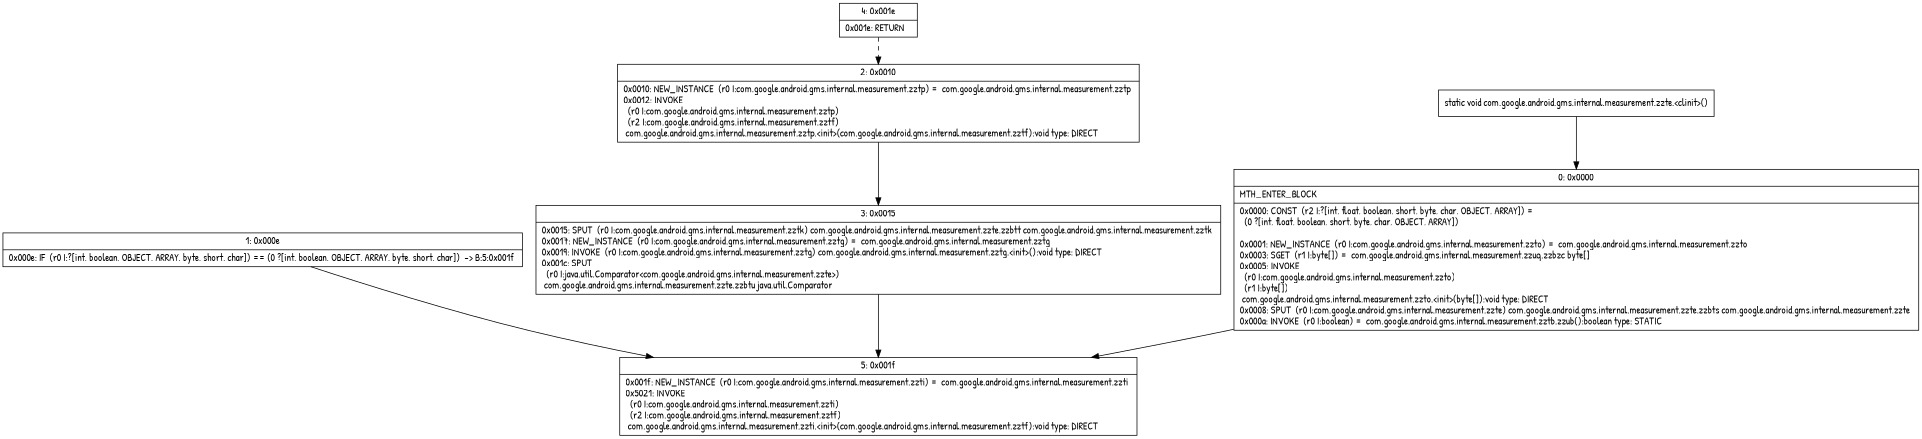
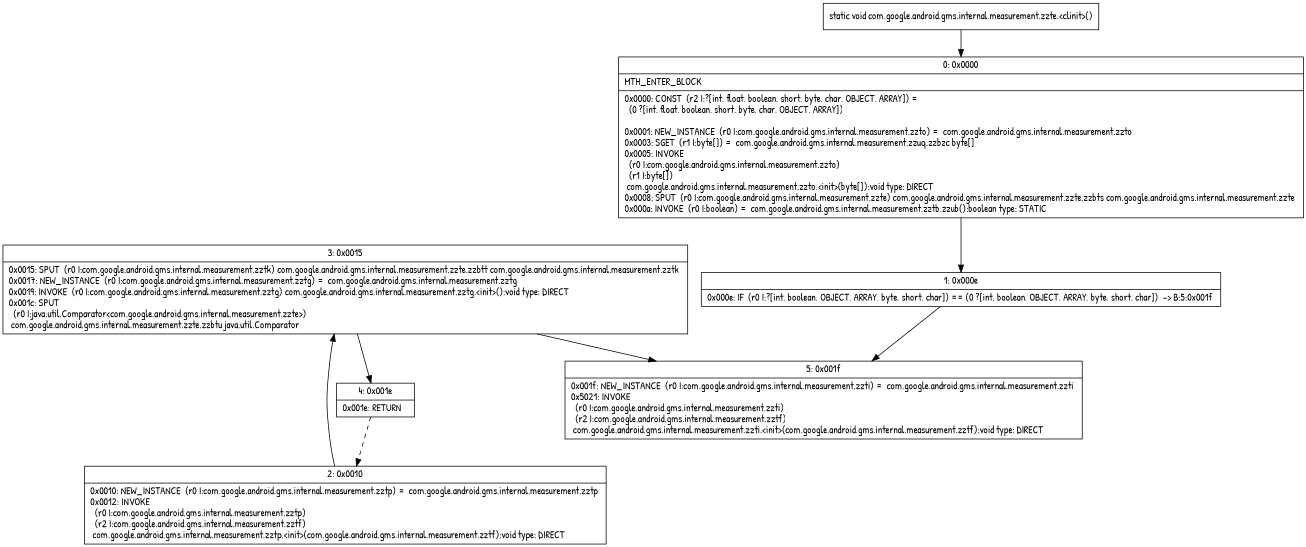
(1166, 343) -> (961, 241)
none -> (363, 355)
